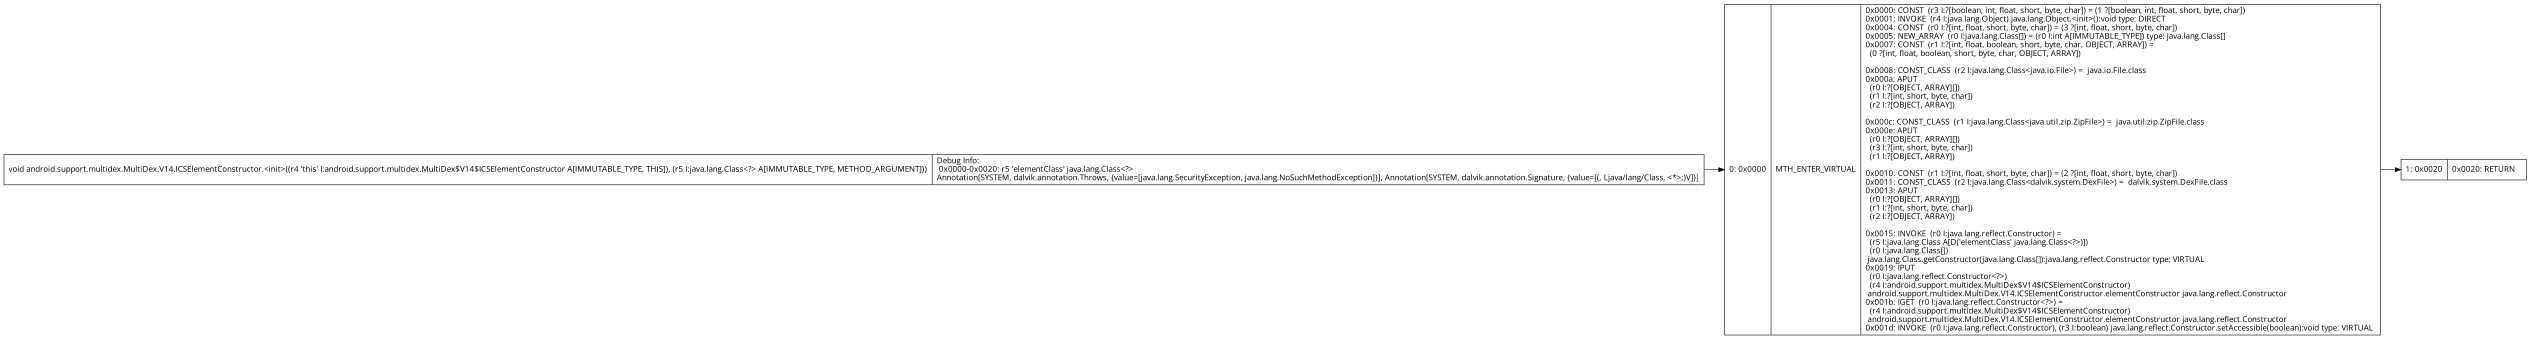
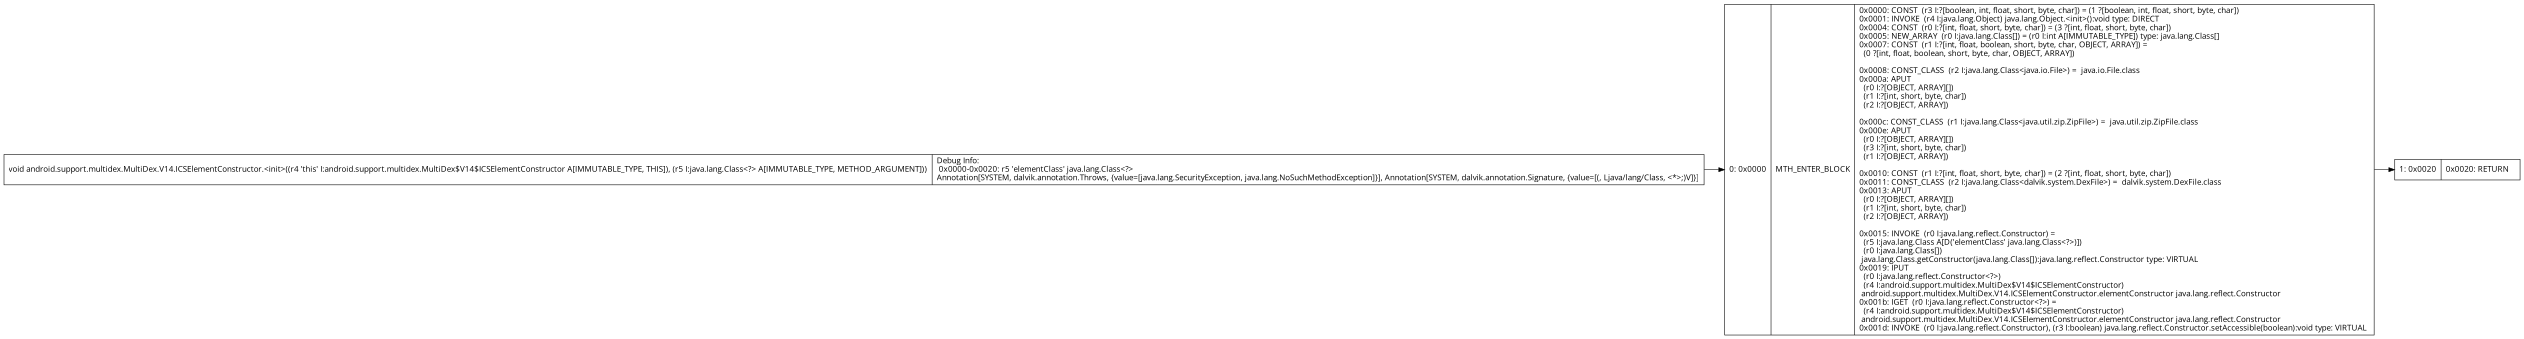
(1816, 169) -> (1813, 169)
